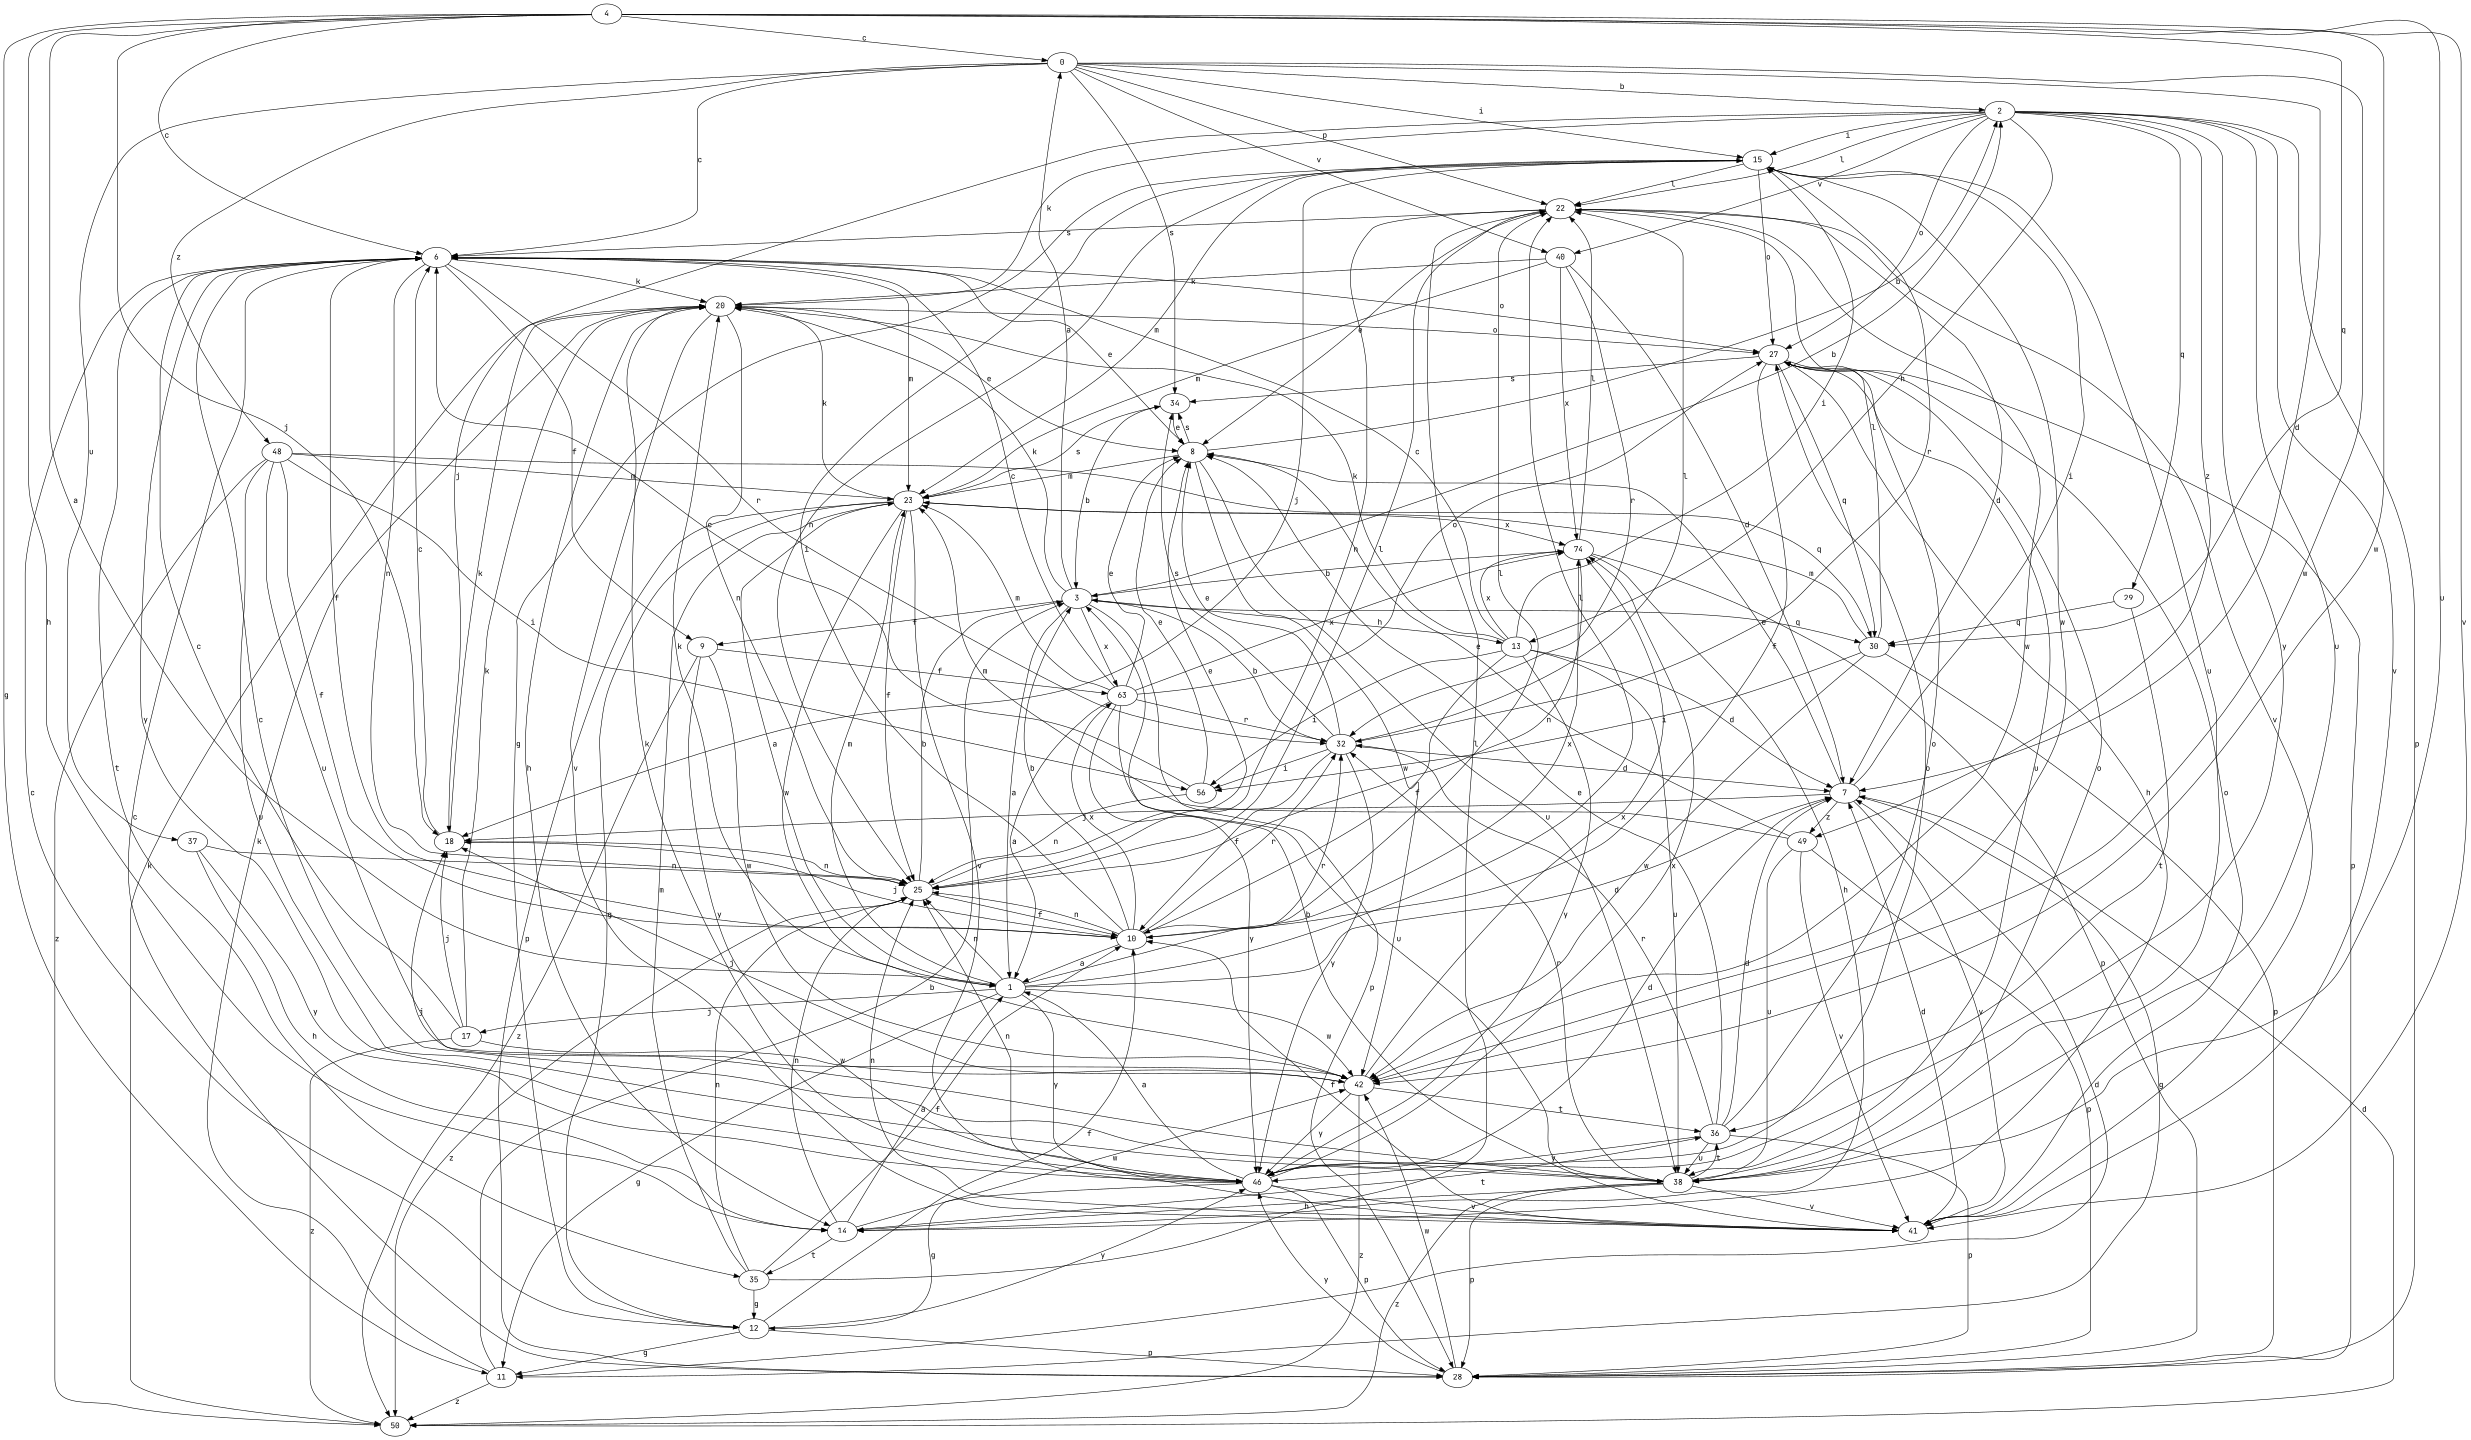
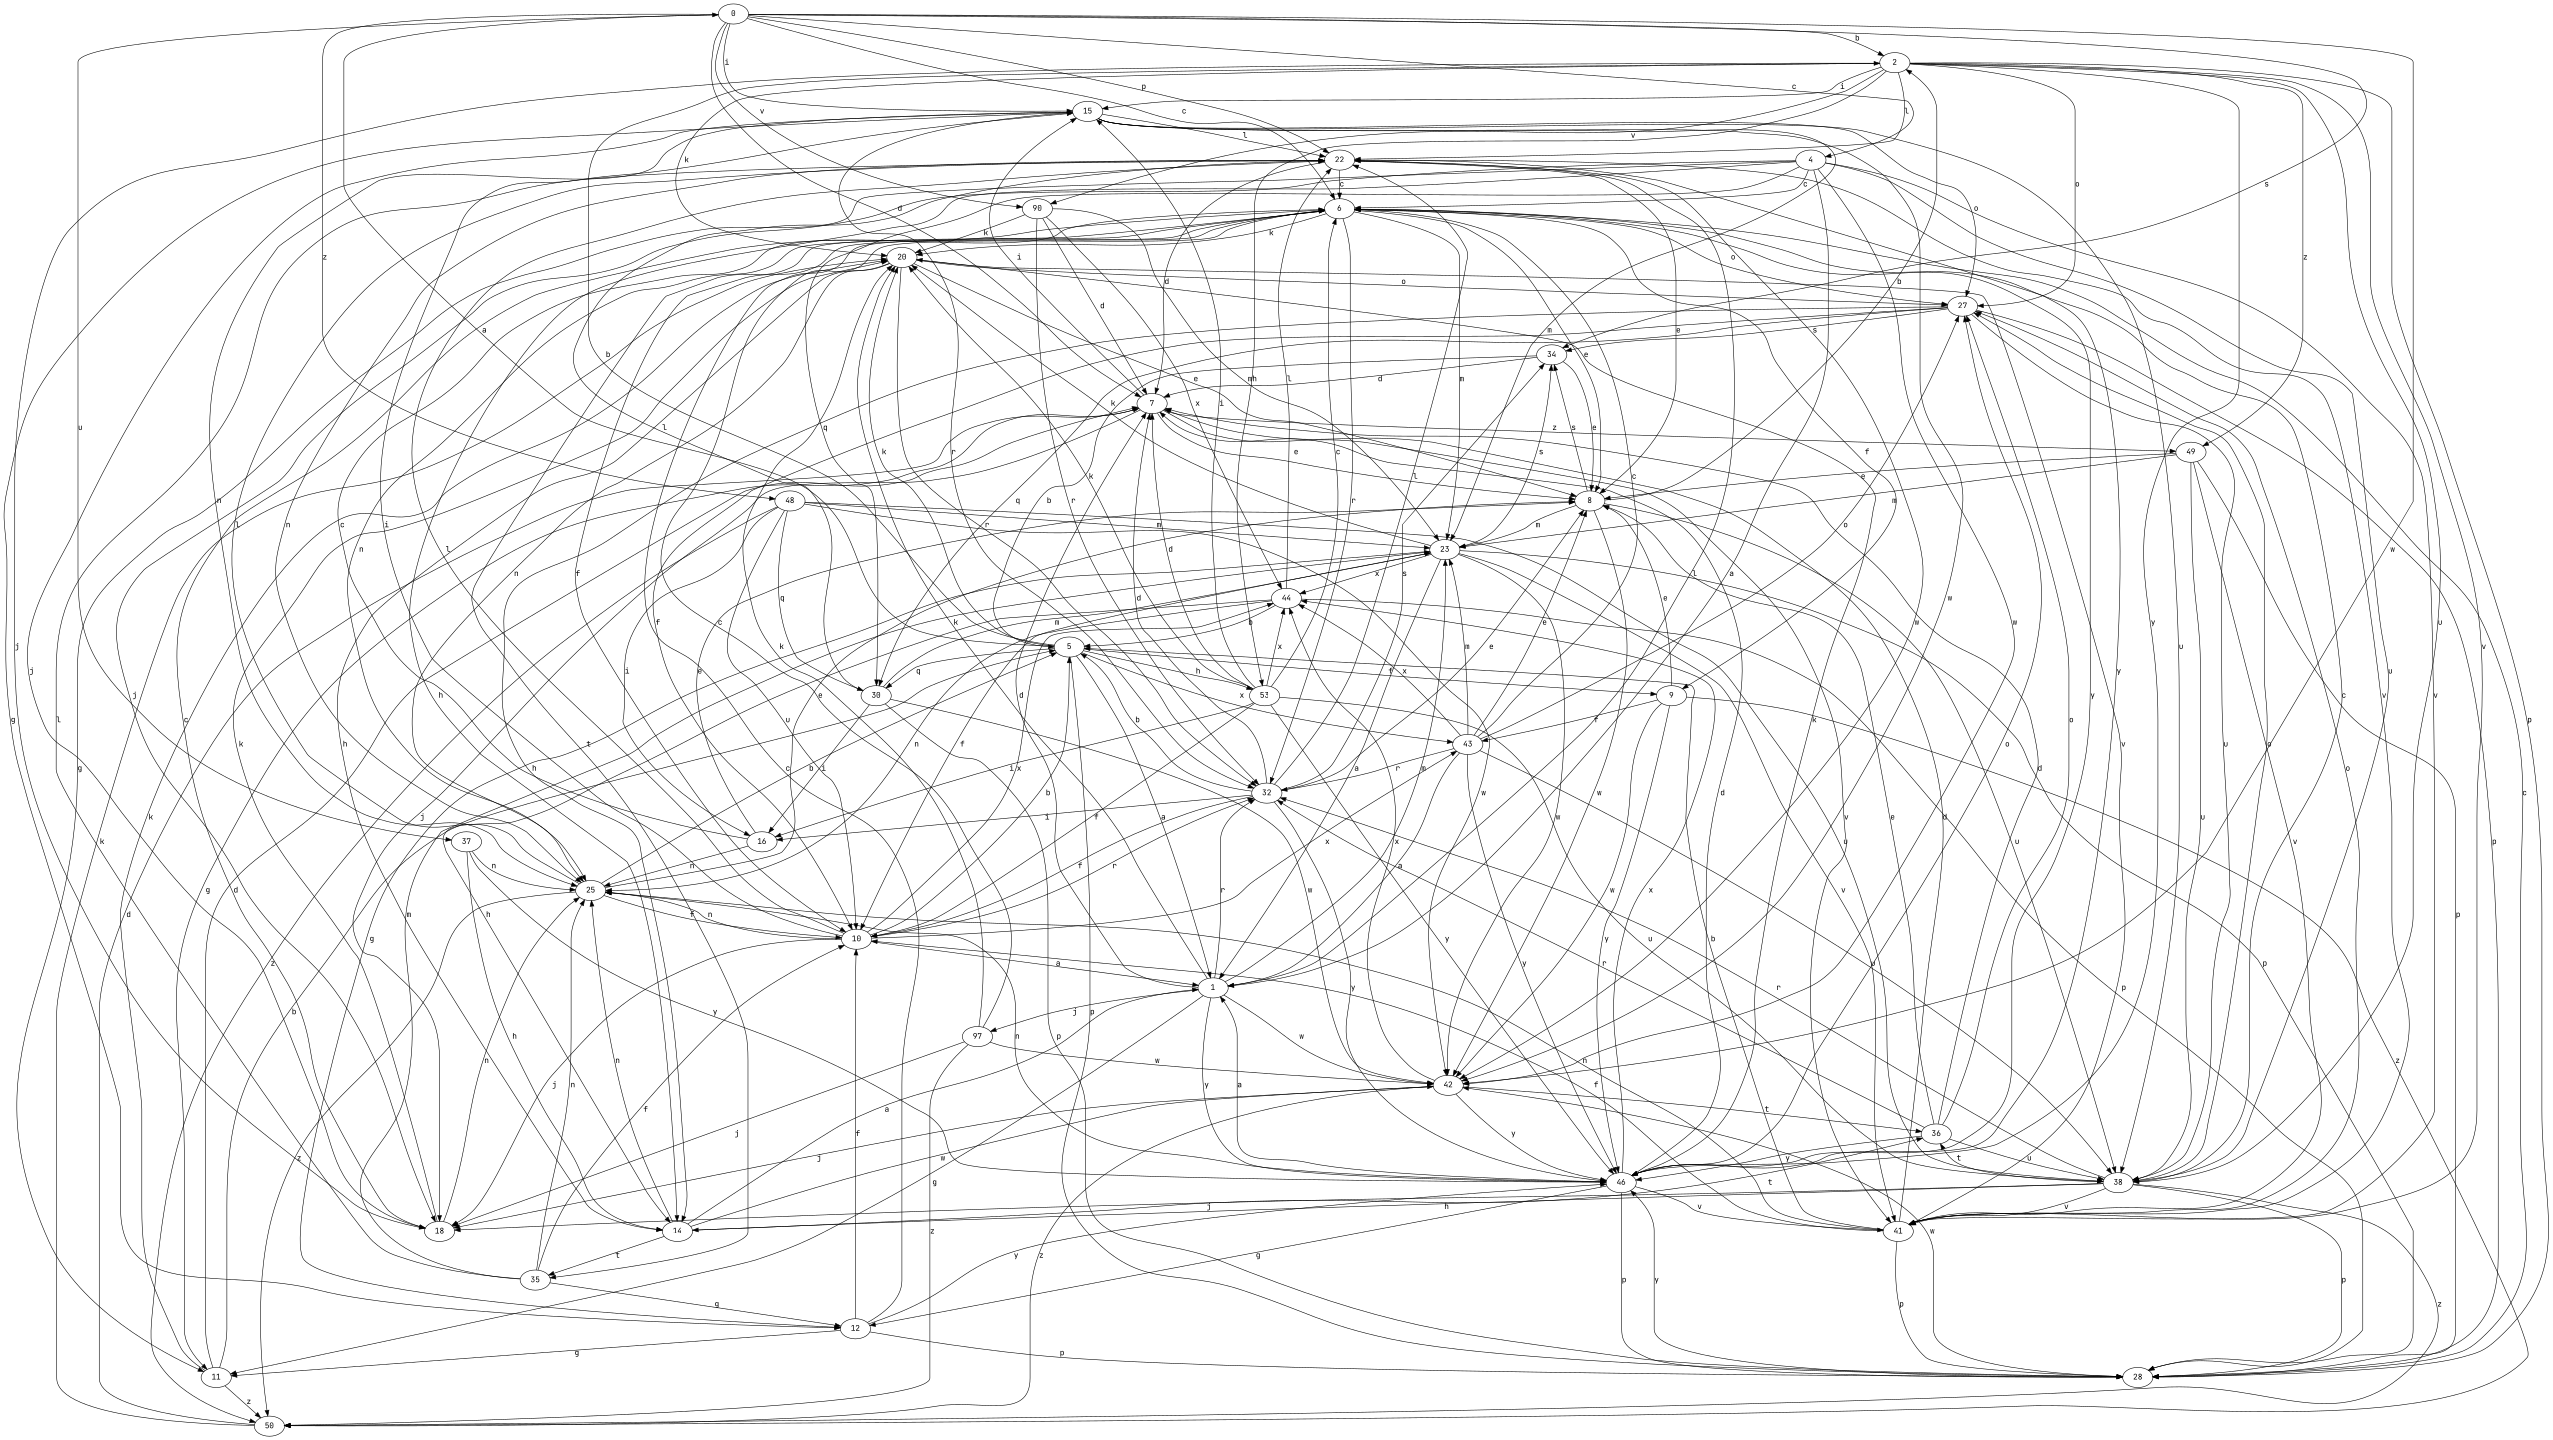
(832, 38) -> (1383, 60)
(1069, 233) -> (1342, 184)
(1561, 257) -> (1037, 209)
none -> (1362, 377)
none -> (1001, 540)
none -> (2119, 542)
(1578, 550) -> (1286, 598)
none -> (1659, 589)
(1077, 598) -> (1069, 647)
(2129, 598) -> none
(1516, 647) -> (1265, 696)
(886, 694) -> (1103, 619)
(322, 696) -> (788, 720)
(1122, 696) -> (1468, 744)
(324, 769) -> (1484, 793)
(1201, 793) -> (762, 842)
(968, 943) -> none
(466, 1037) -> (977, 1037)
(1914, 1345) -> (1959, 1366)
